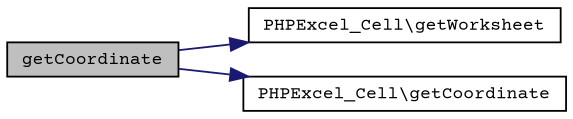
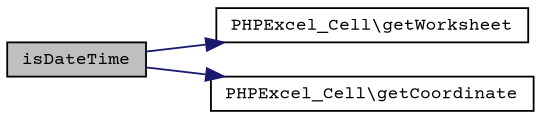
(93, 59) -> (77, 59)
